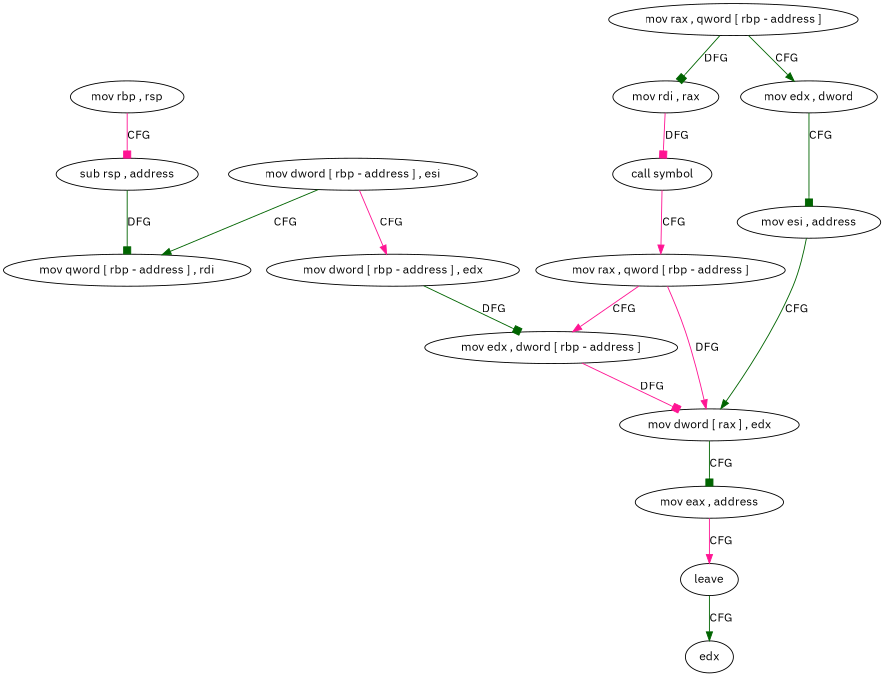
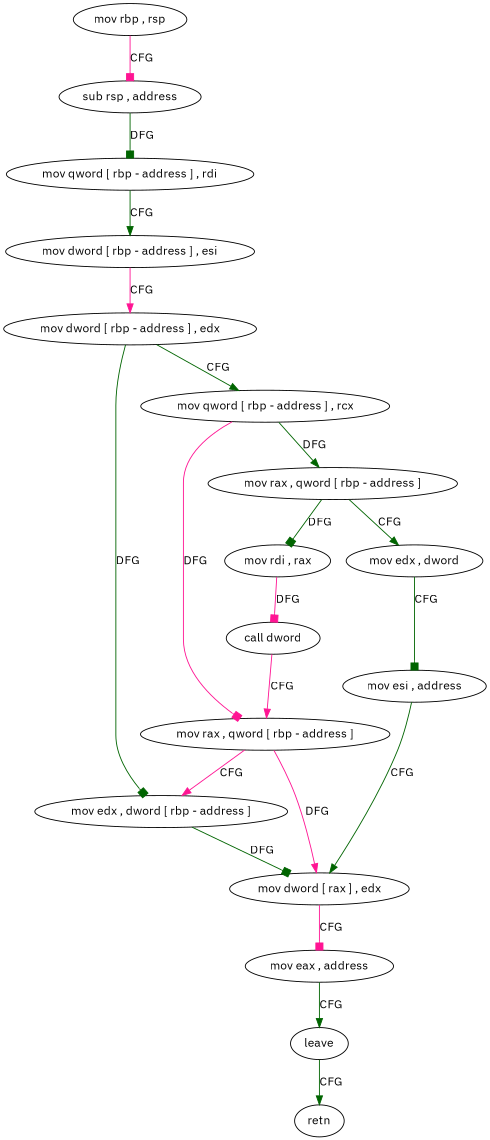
(662, 174) -> (273, 638)
(244, 220) -> (130, 208)
(627, 384) -> (237, 848)
none -> (265, 406)
(709, 459) -> (319, 923)
(709, 536) -> (319, 1000)
(709, 657) -> (319, 1121)
